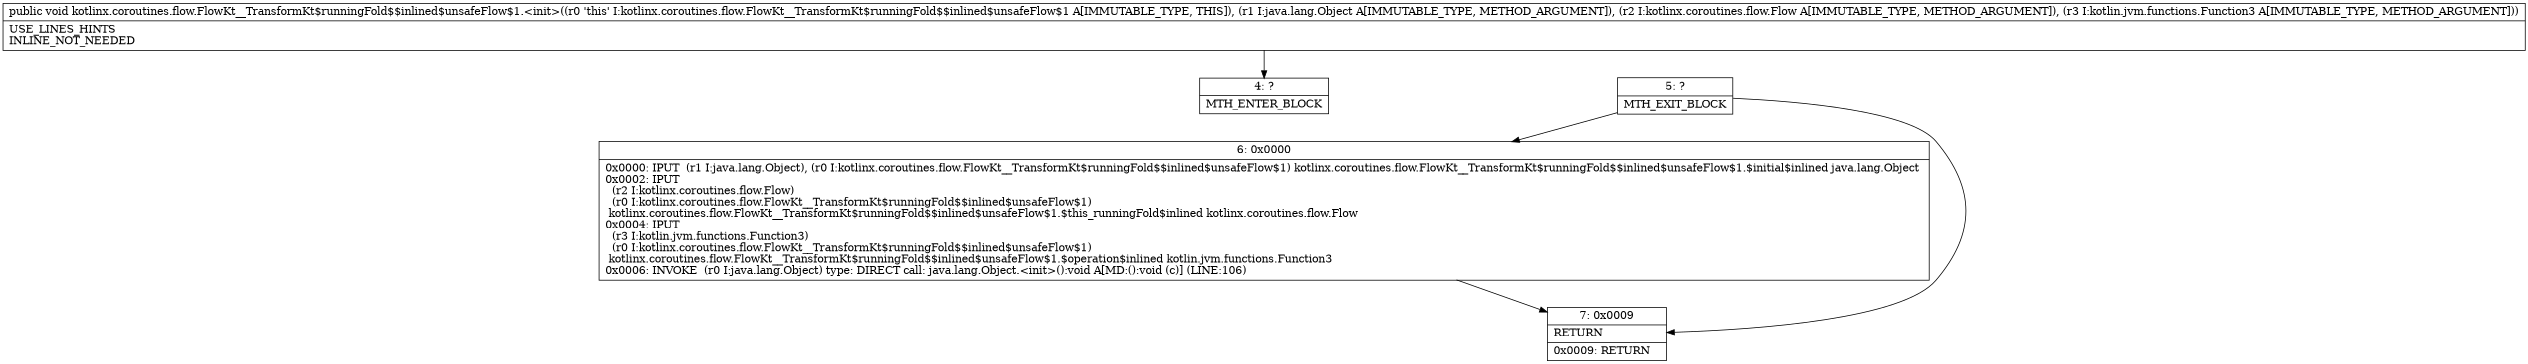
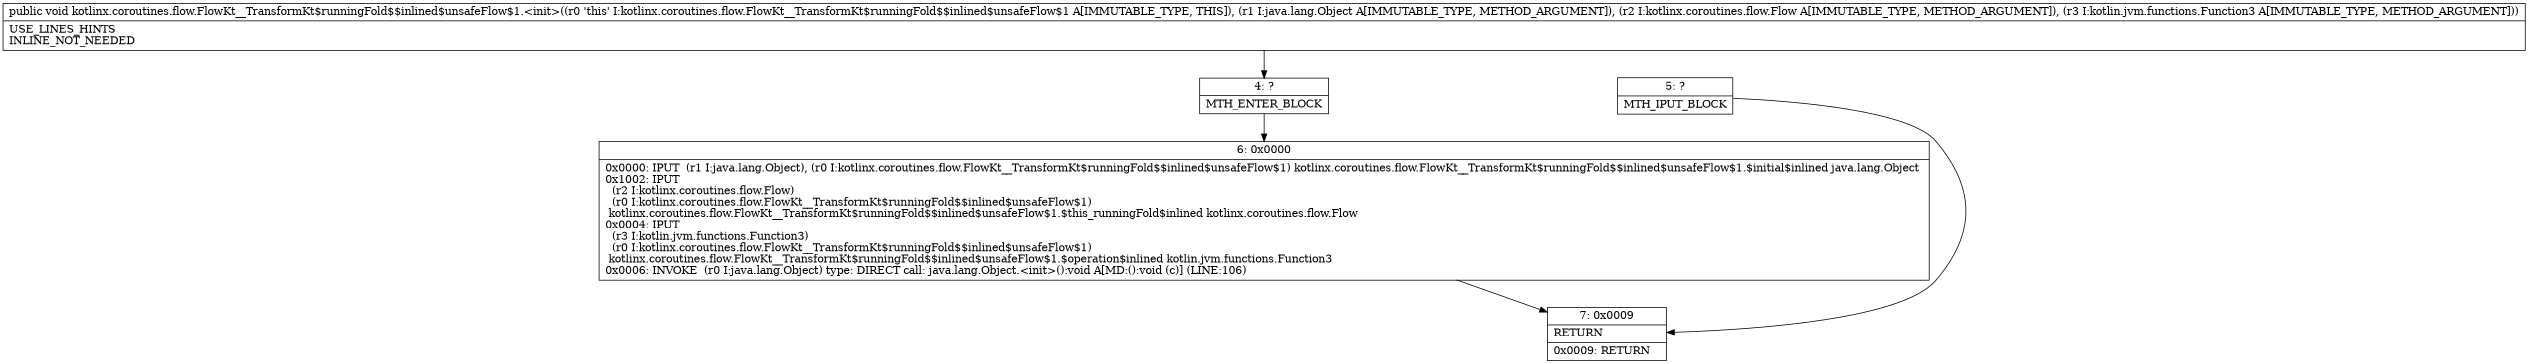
(1675, 105) -> (1675, 105)
(1568, 126) -> (1264, 124)
(646, 180) -> (646, 180)
